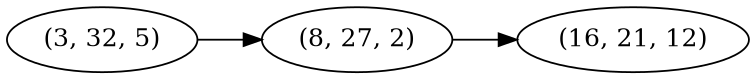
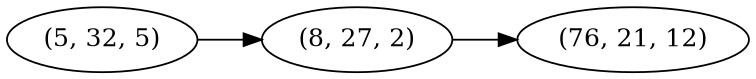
(102, 40) -> (102, 40)
(633, 40) -> (633, 40)
